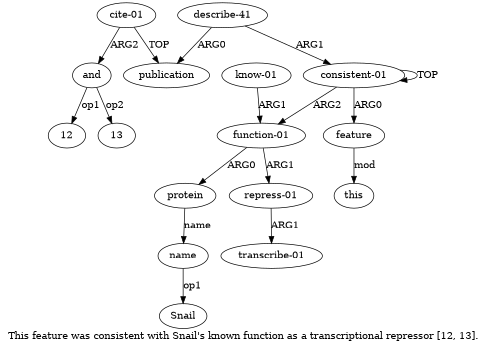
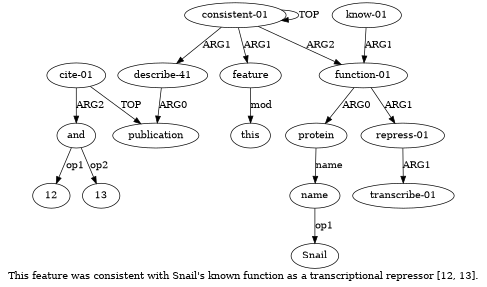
(285, 44) -> (202, 43)
(368, 105) -> (258, 45)
